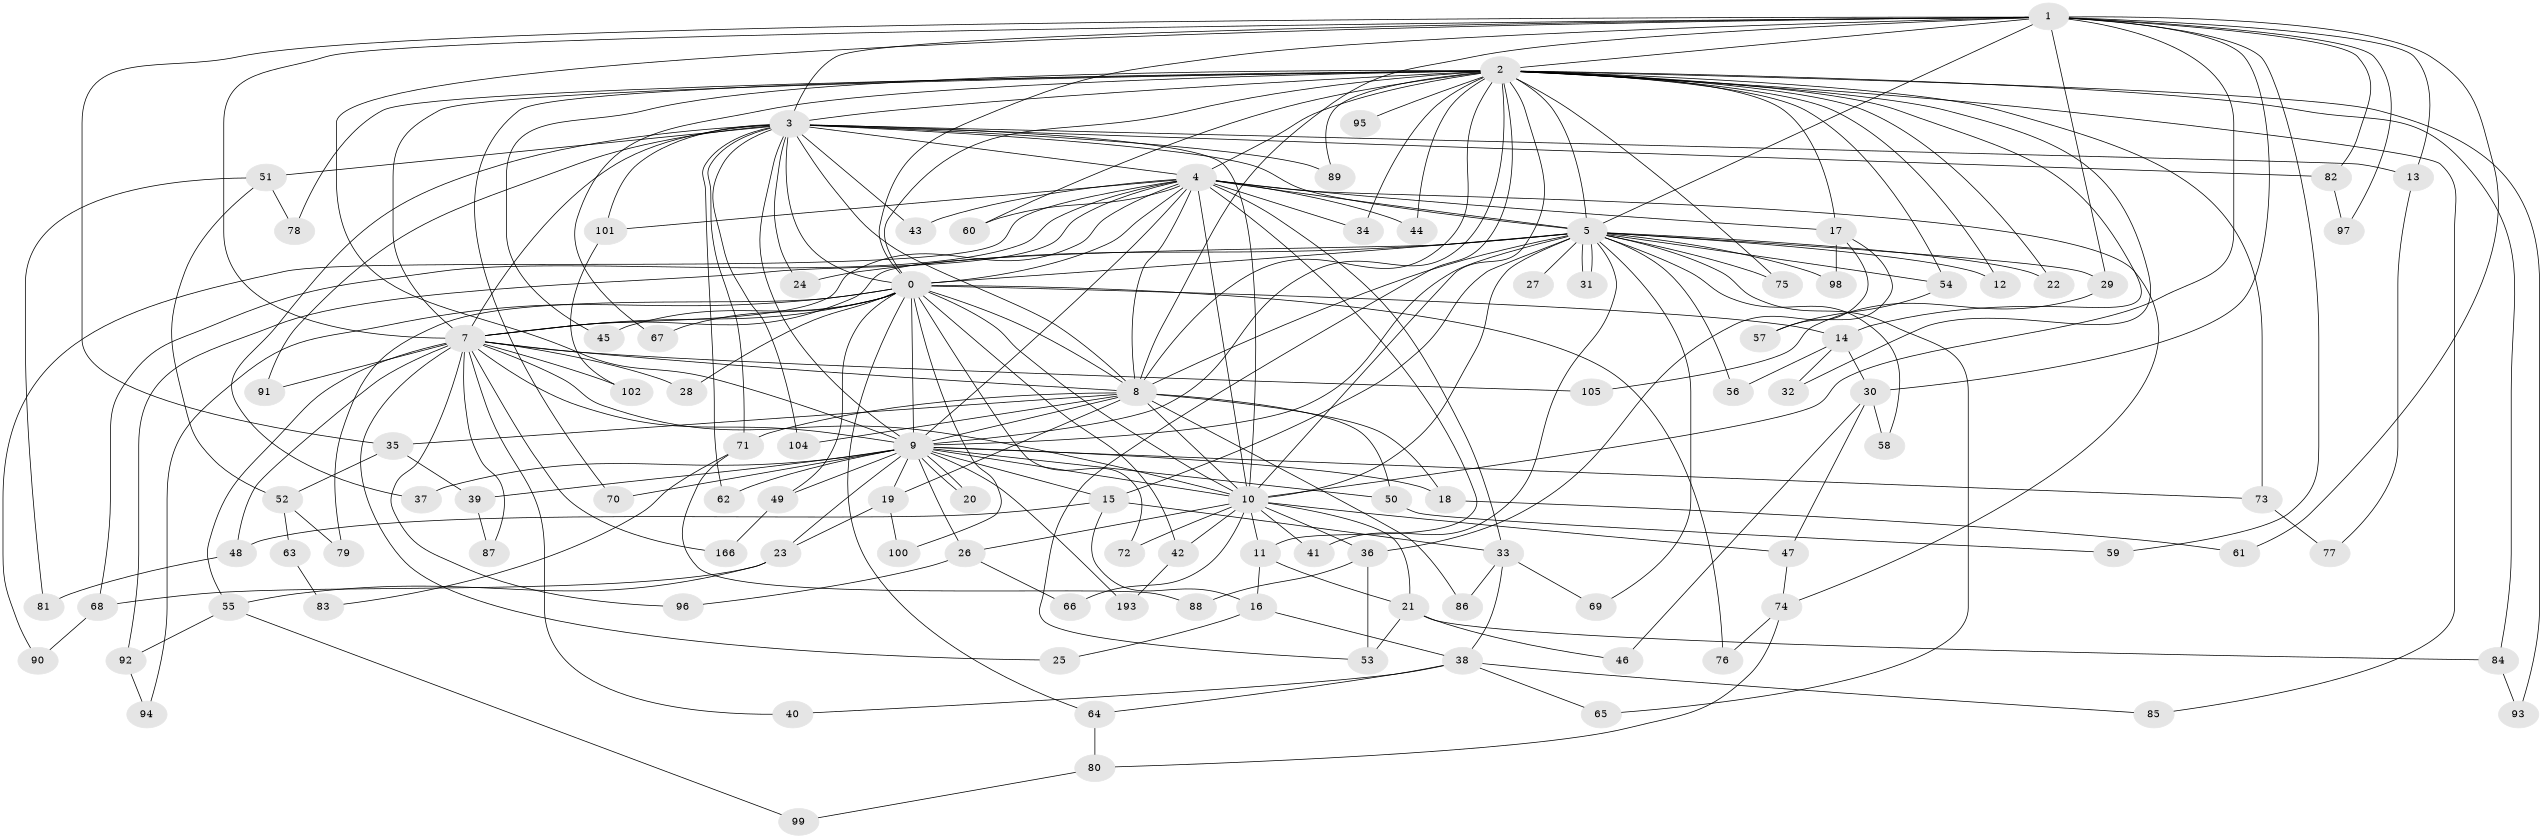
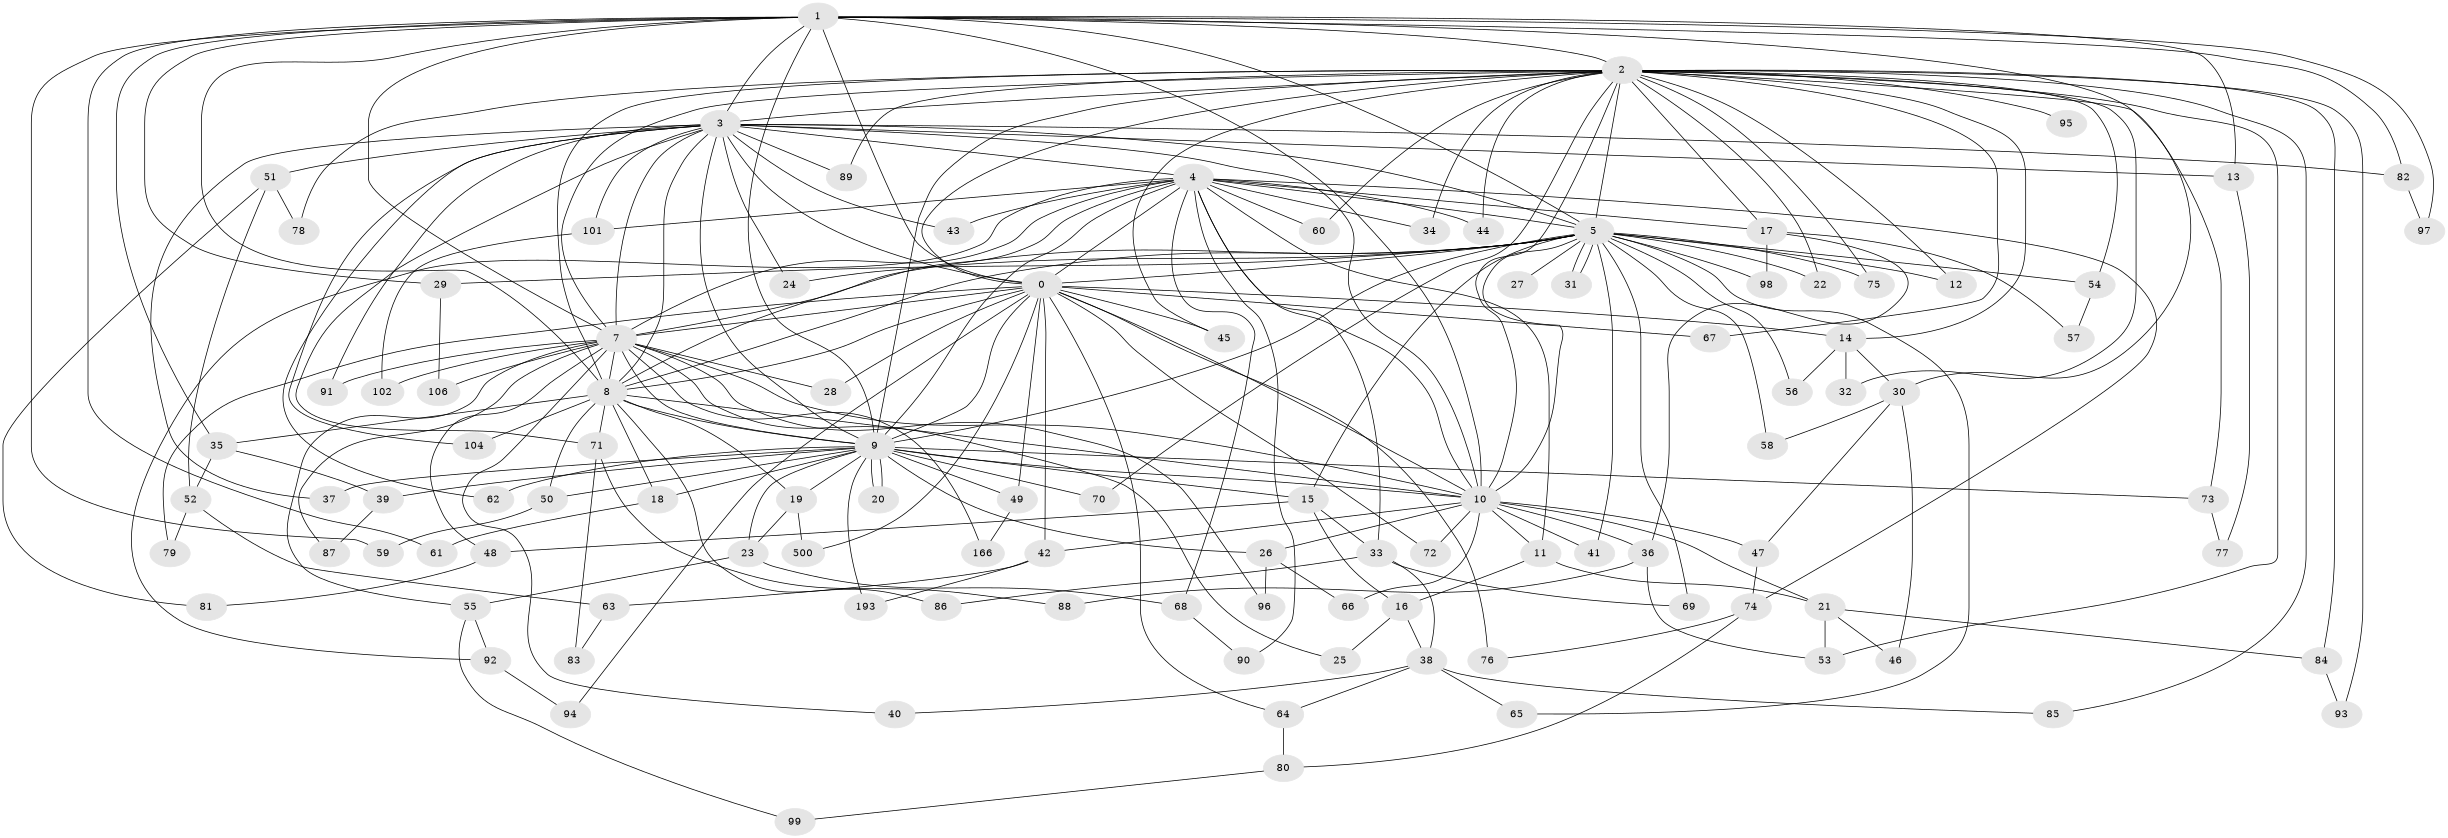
(1301, 121) -> none
(1592, 392) -> (439, 392)
(899, 553) -> (803, 553)
none -> (770, 595)
